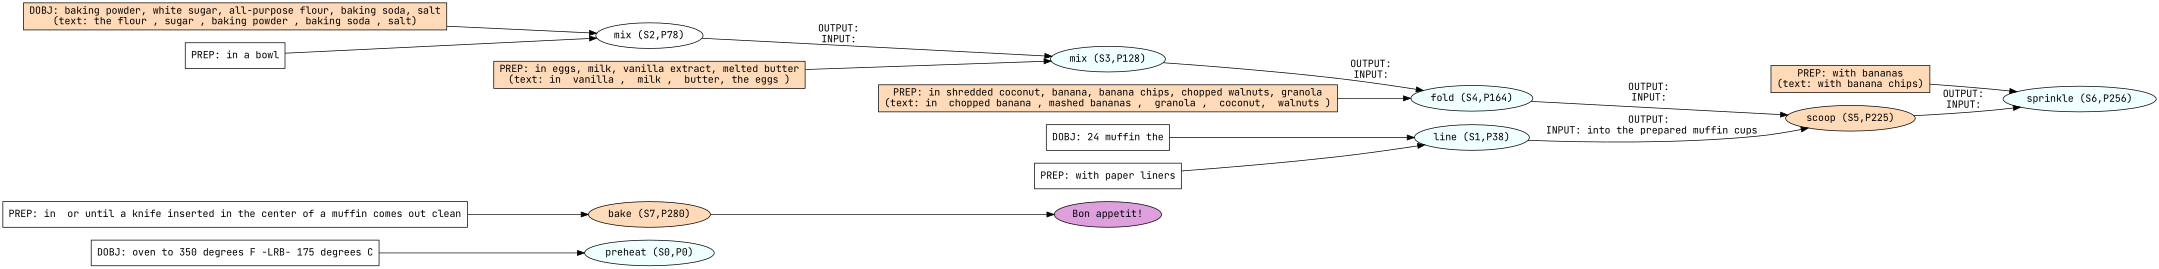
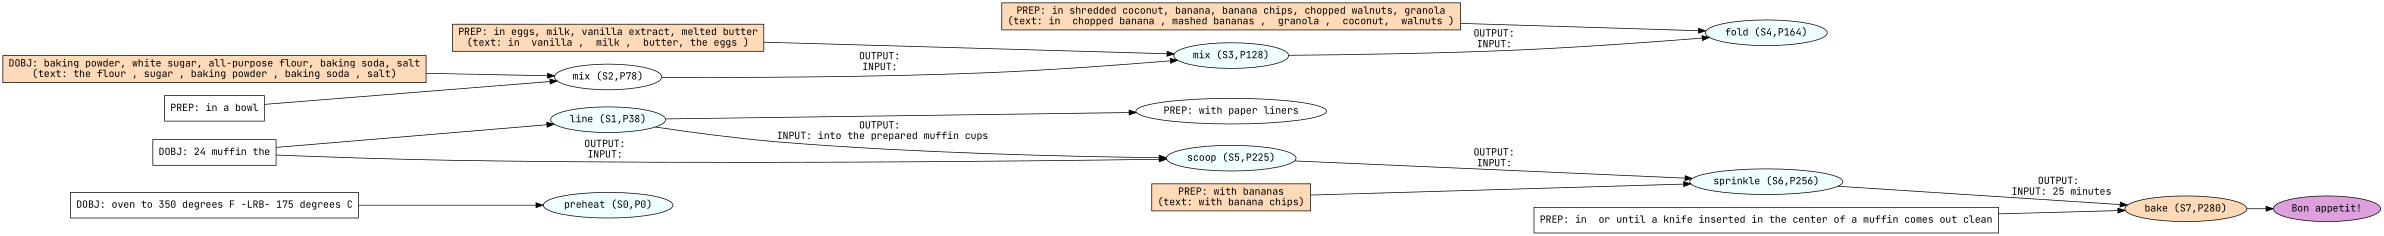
(1656, 108) -> (718, 162)
(1850, 118) -> (1231, 158)
(1300, 161) -> (897, 116)
(1108, 176) -> (1231, 111)
none -> (1979, 195)
